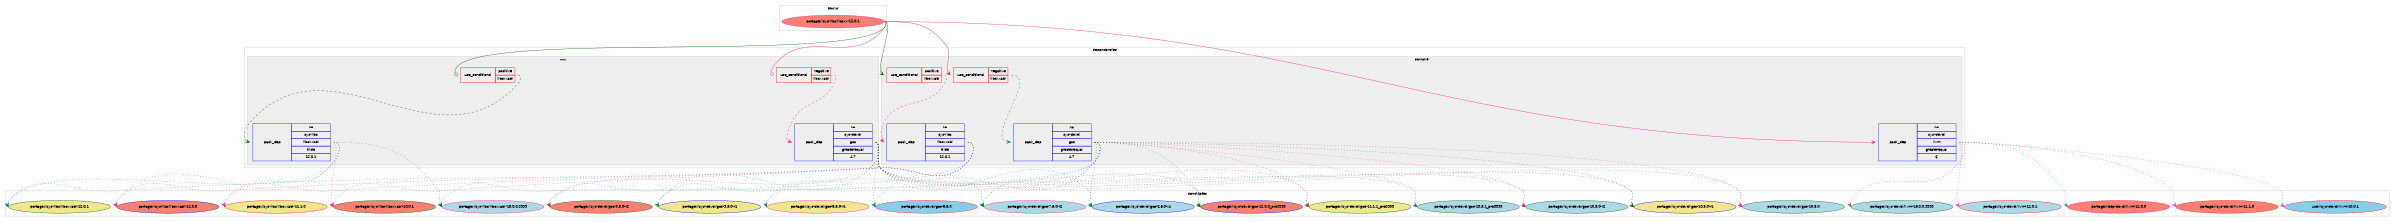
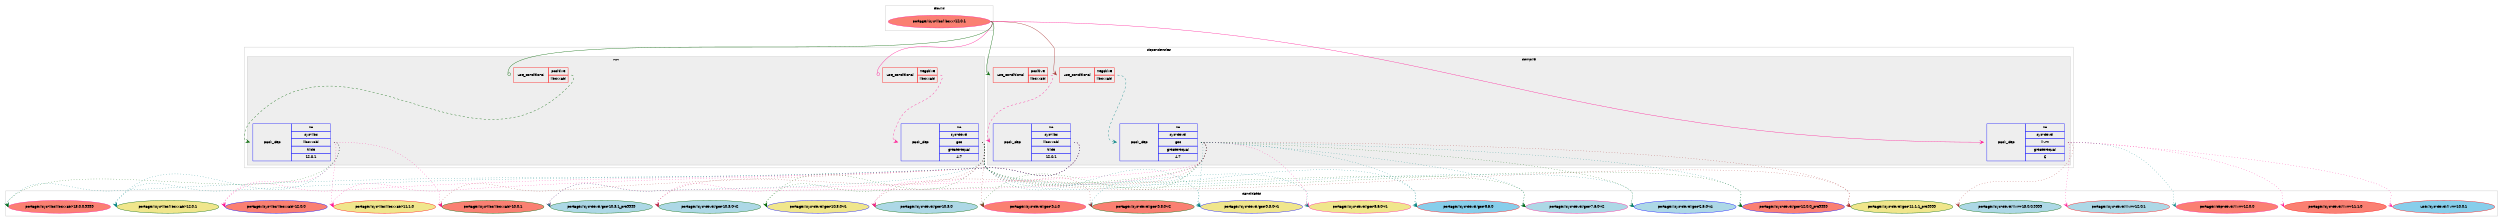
(493, 207) -> (60, 207)
none -> (1035, 207)
